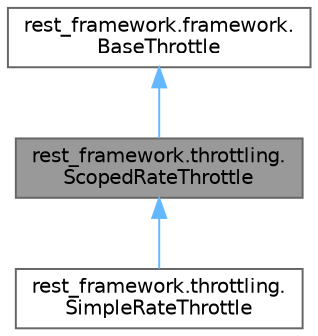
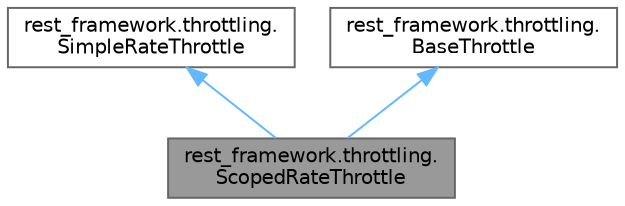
(159, 38) -> (474, 38)
(159, 244) -> (239, 109)
